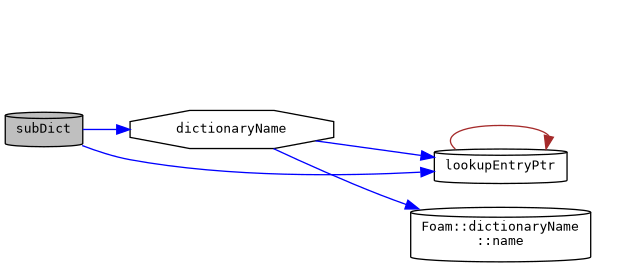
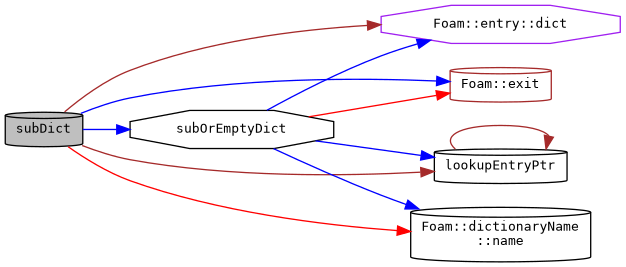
none -> (501, 24)
none -> (501, 85)
(232, 129) -> (232, 129)
(250, 173) -> (250, 173)
none -> (227, 207)
